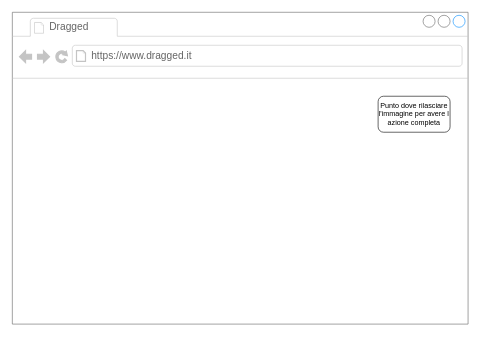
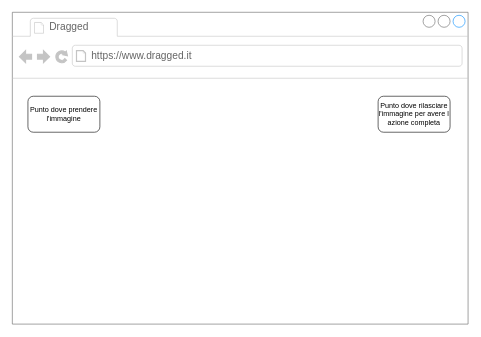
none -> (64, 114)
